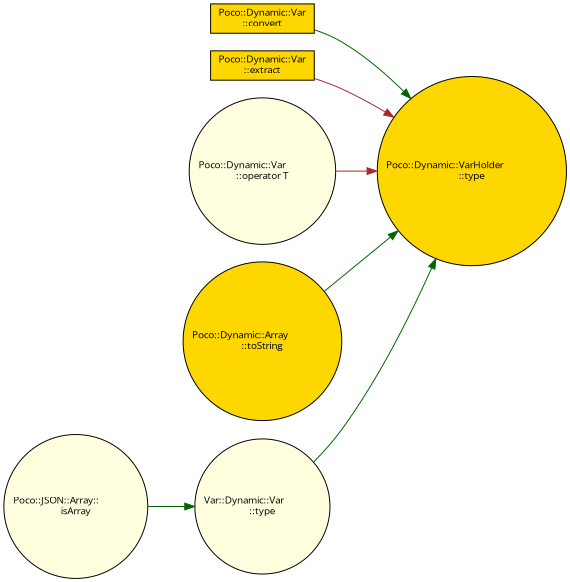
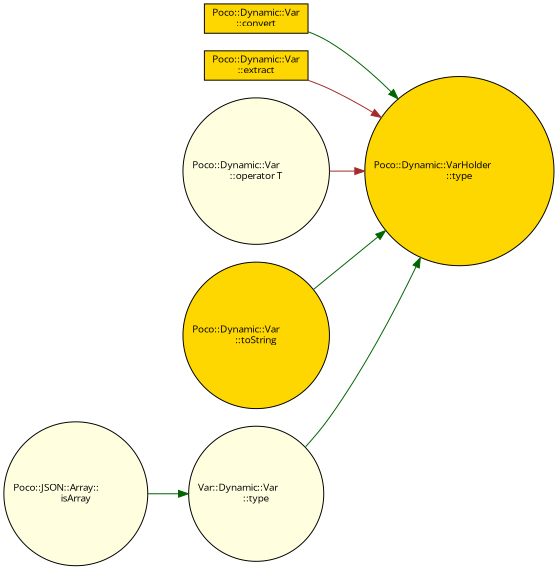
(262, 341) -> (256, 335)
